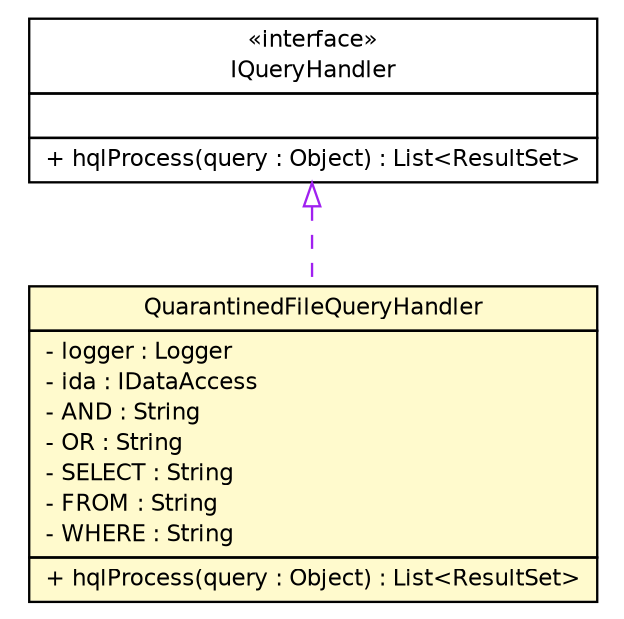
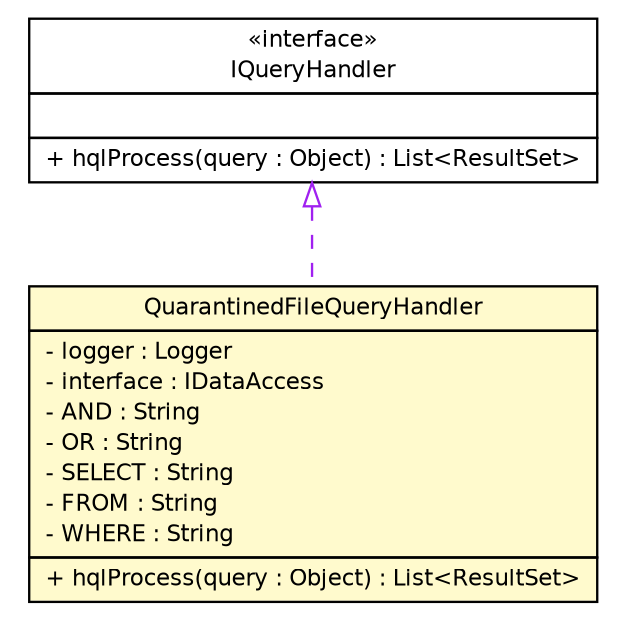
(152, 382) -> (186, 382)
